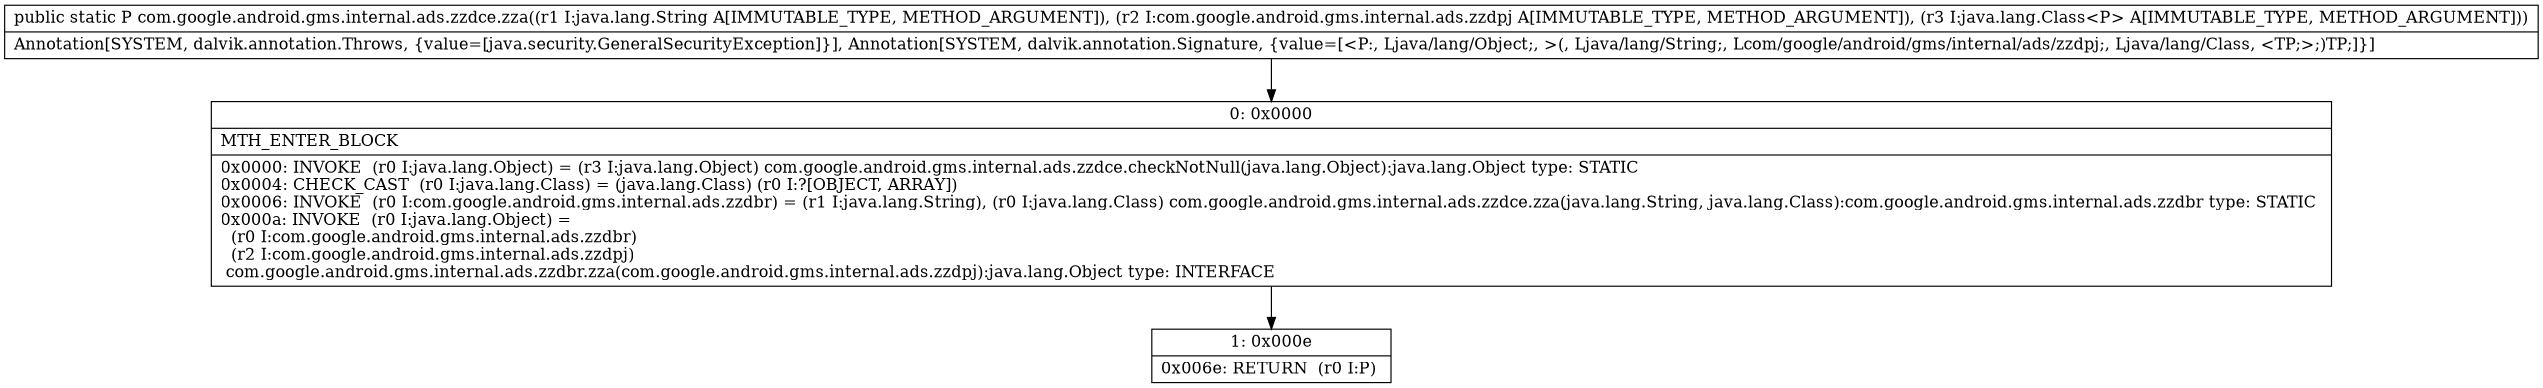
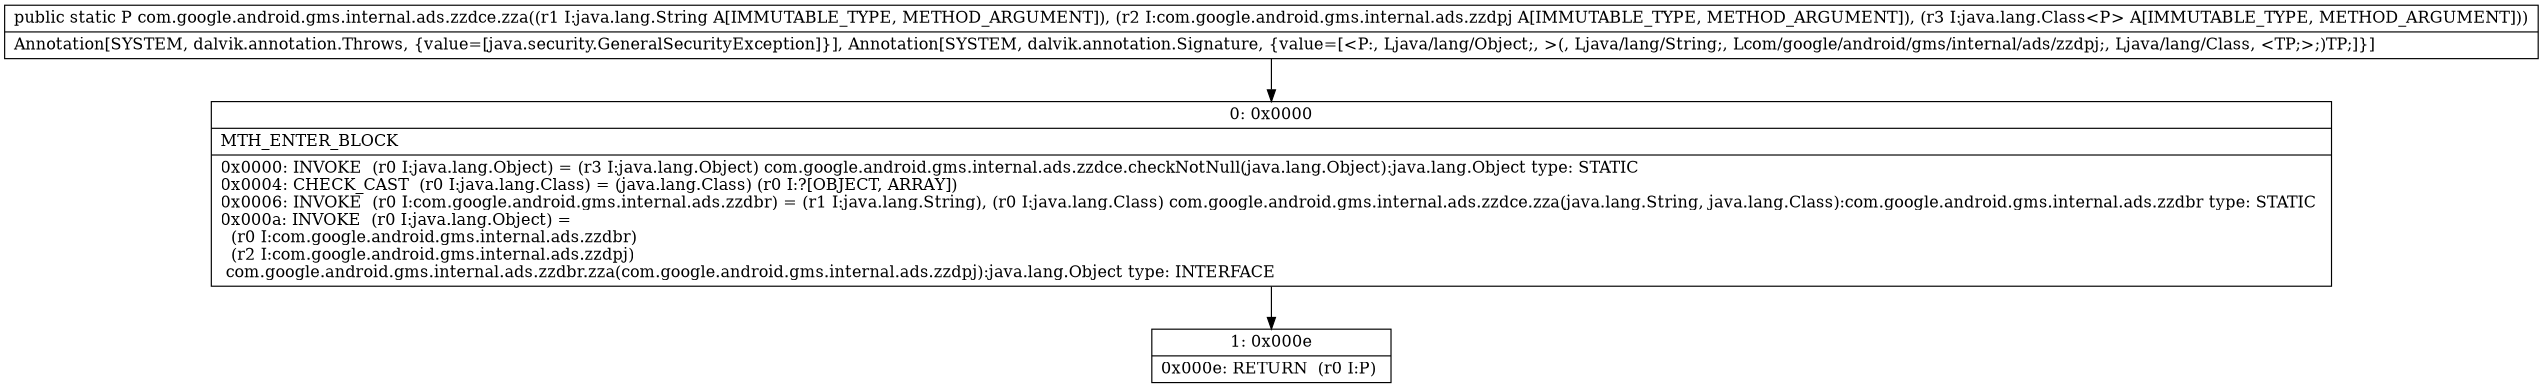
(1271, 369) -> (1271, 369)
